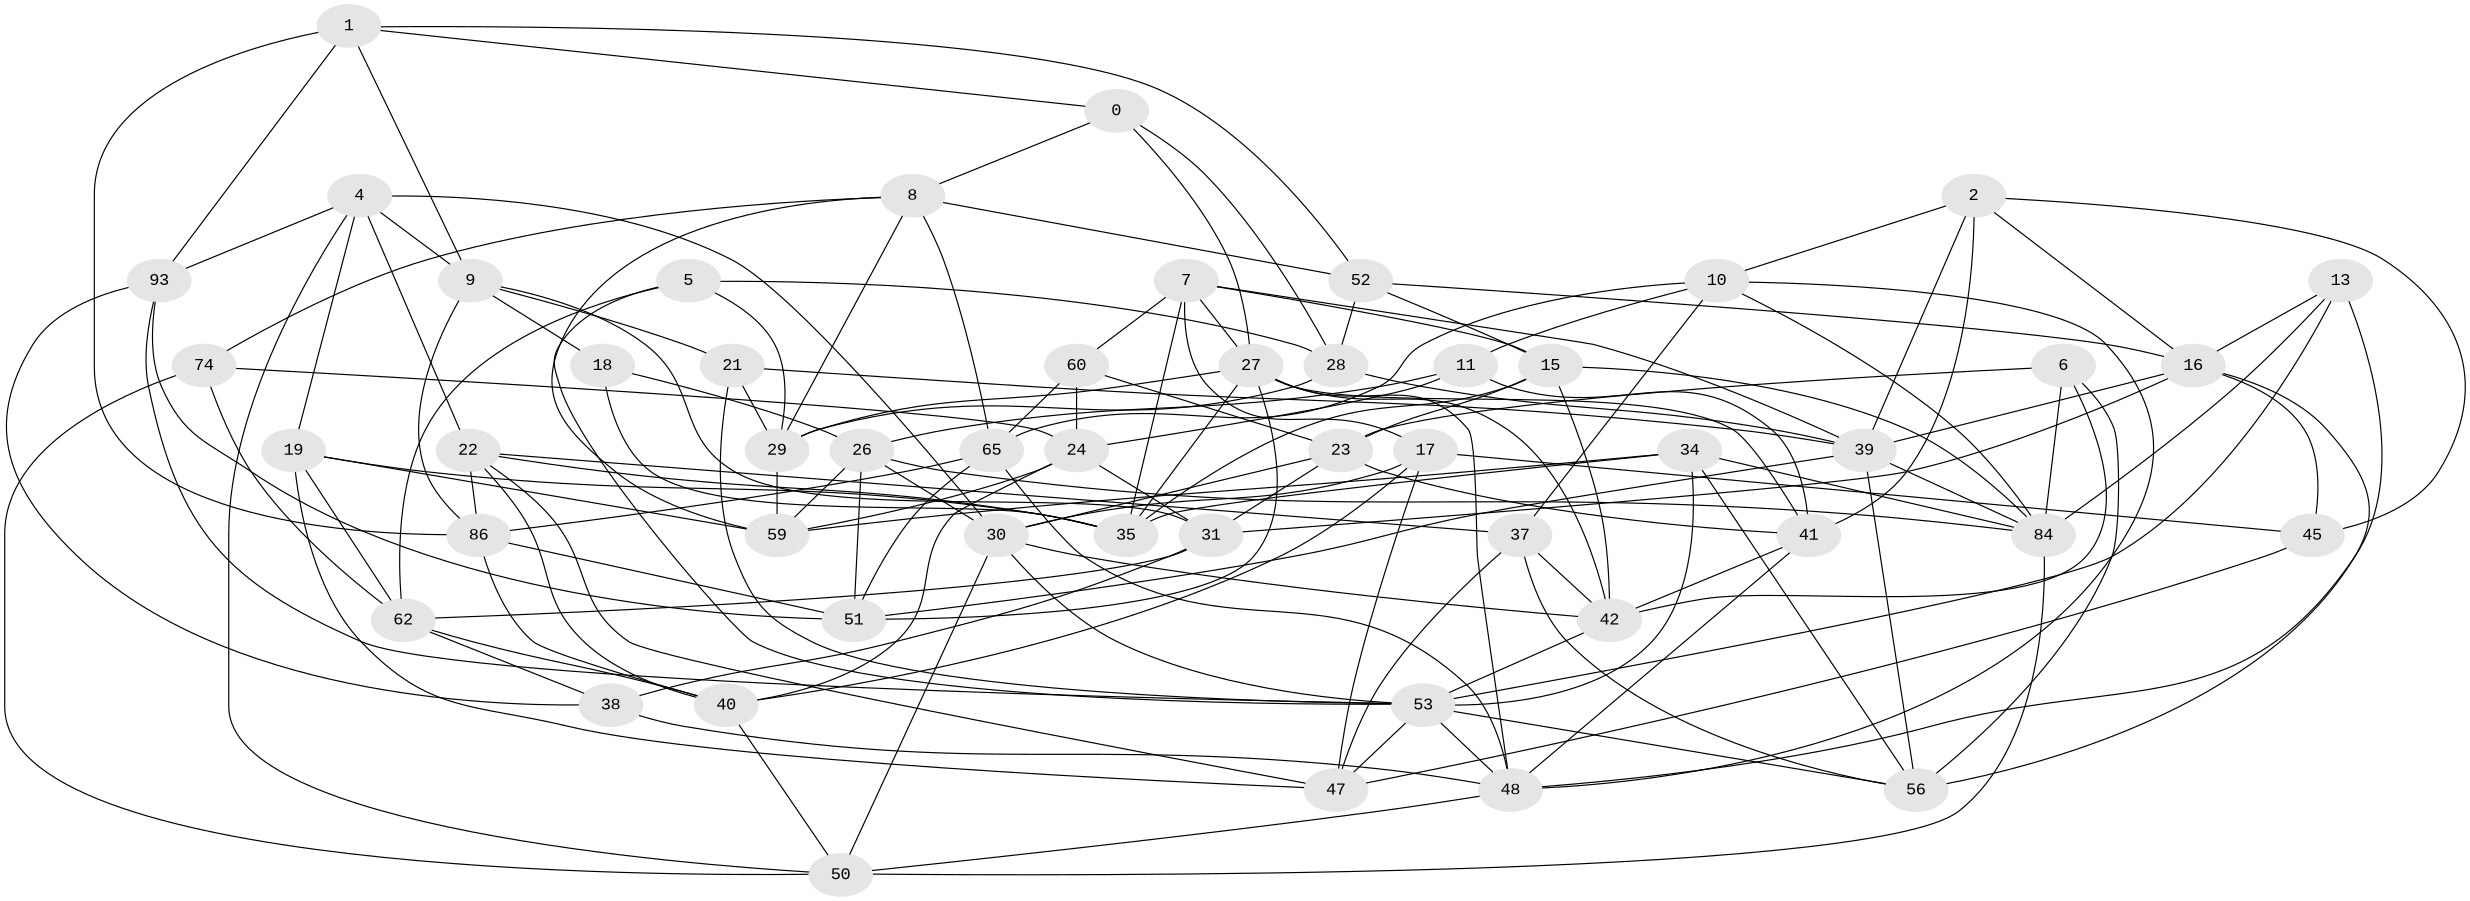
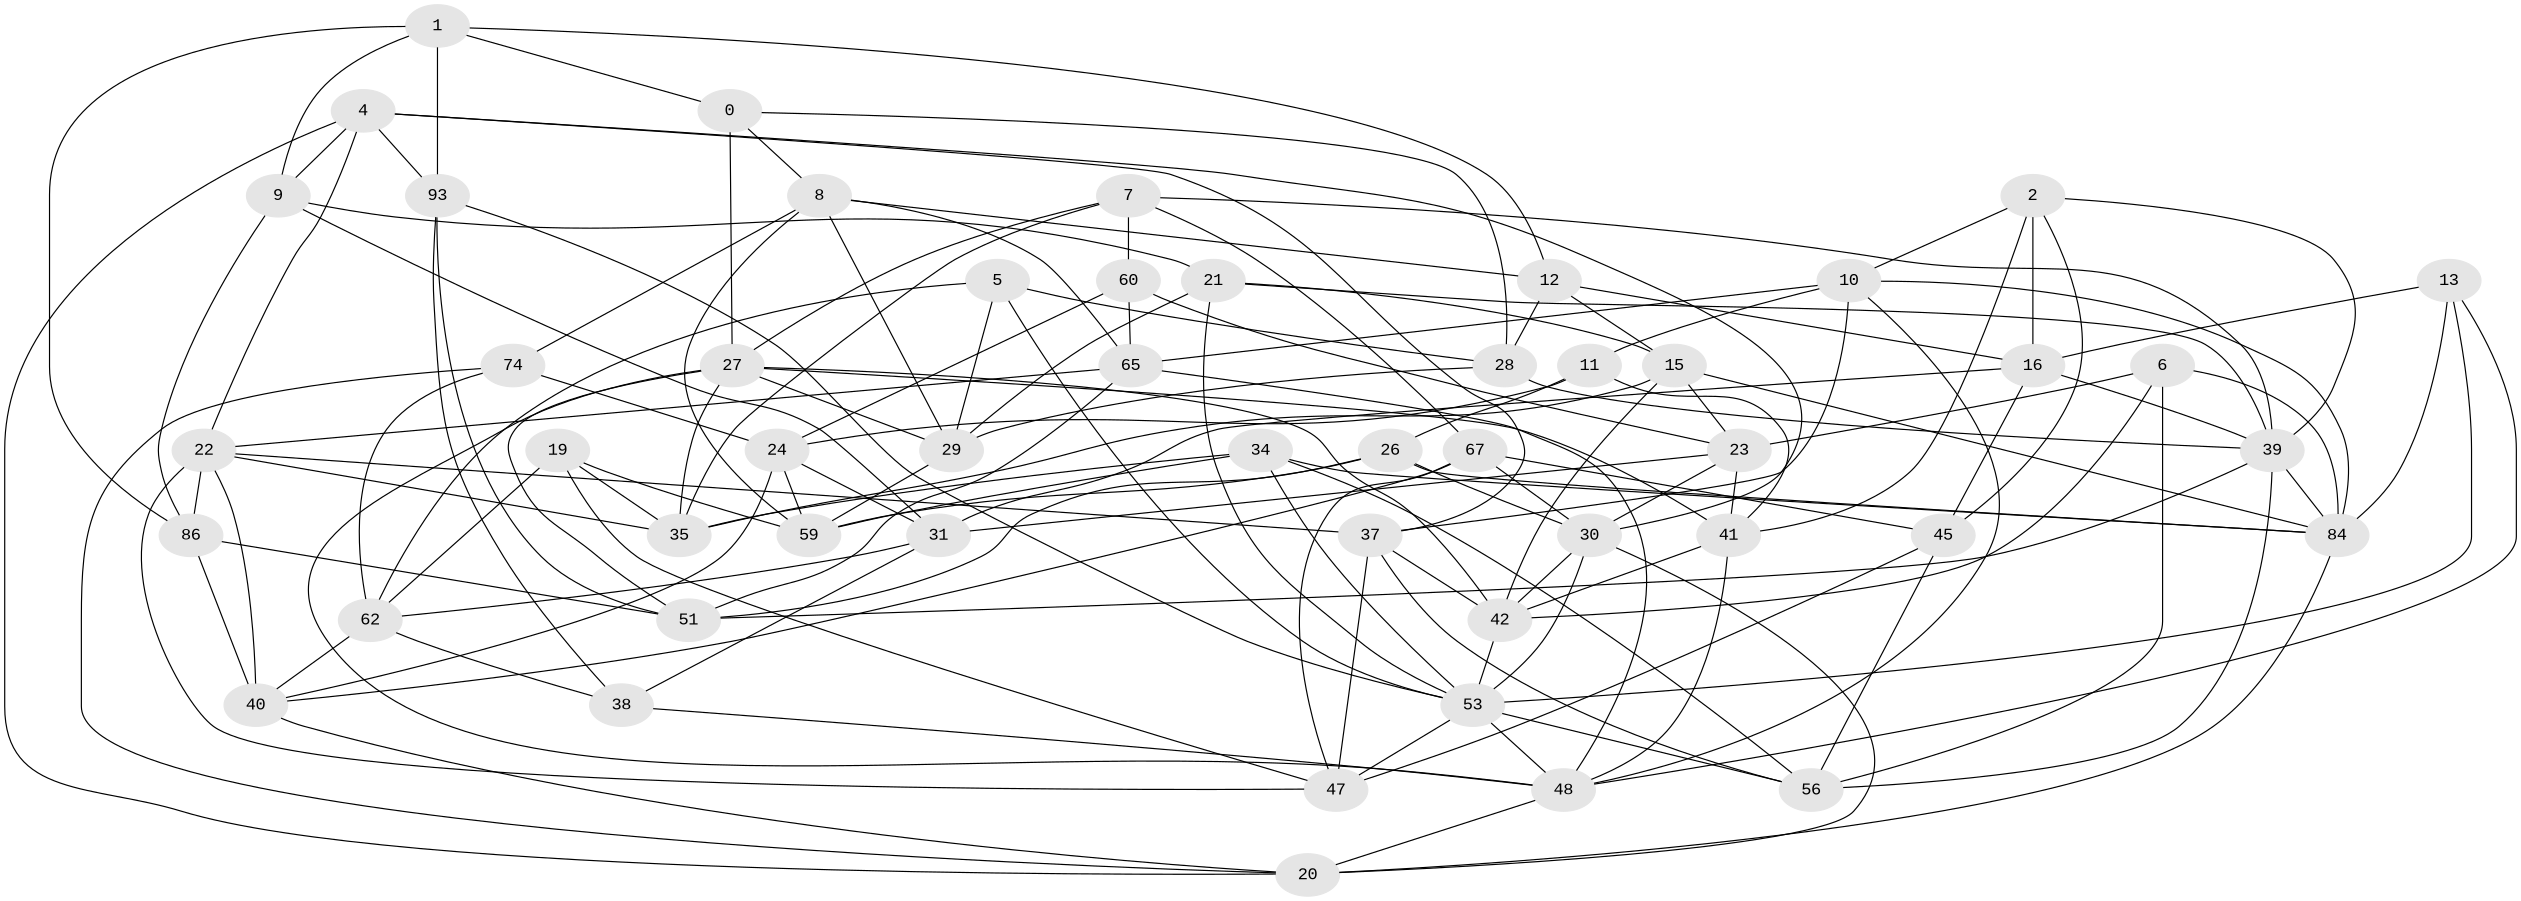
(1361, 281) -> (1549, 281)
(1373, 314) -> (1460, 306)
(327, 323) -> (1192, 183)
(603, 366) -> none
(1426, 450) -> (1475, 450)
(714, 503) -> (624, 412)
(2238, 671) -> (1880, 657)
(841, 875) -> (1308, 875)
